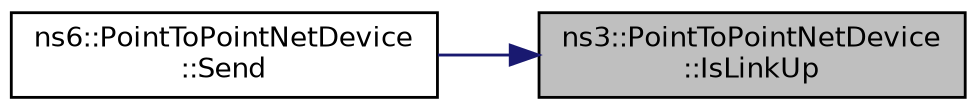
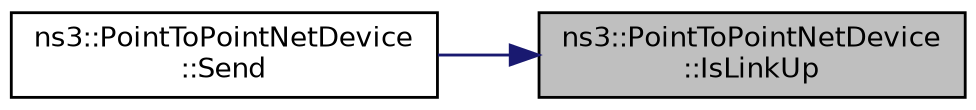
(224, 55) -> (224, 55)
